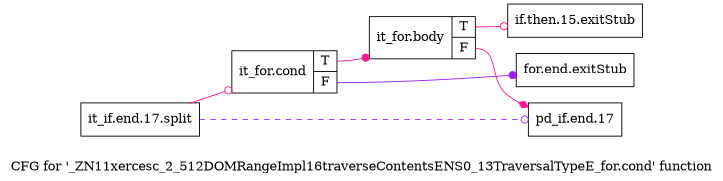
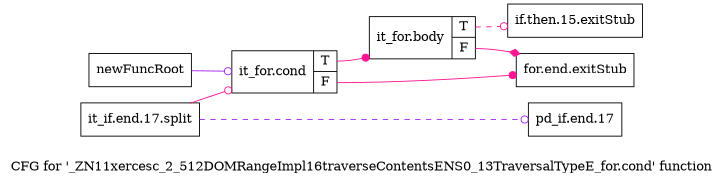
(488, 27) -> (488, 27)
none -> (140, 70)
(494, 70) -> (492, 49)
(423, 80) -> (423, 80)
